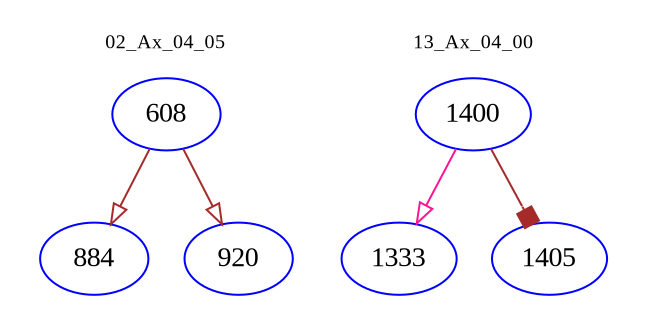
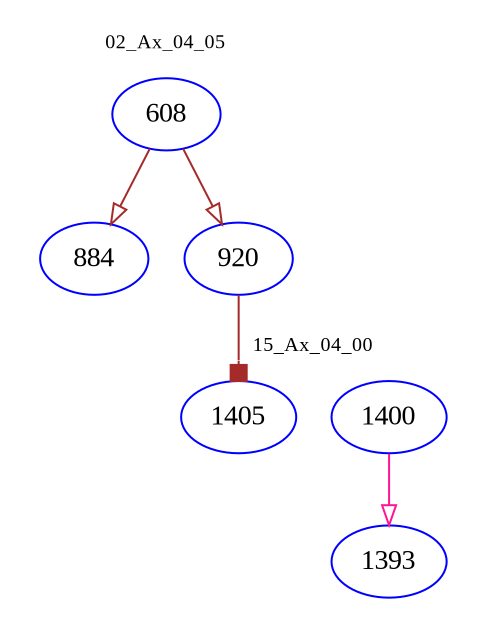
(474, 43) -> (314, 346)
(507, 178) -> (239, 339)
(399, 259) -> (389, 562)
